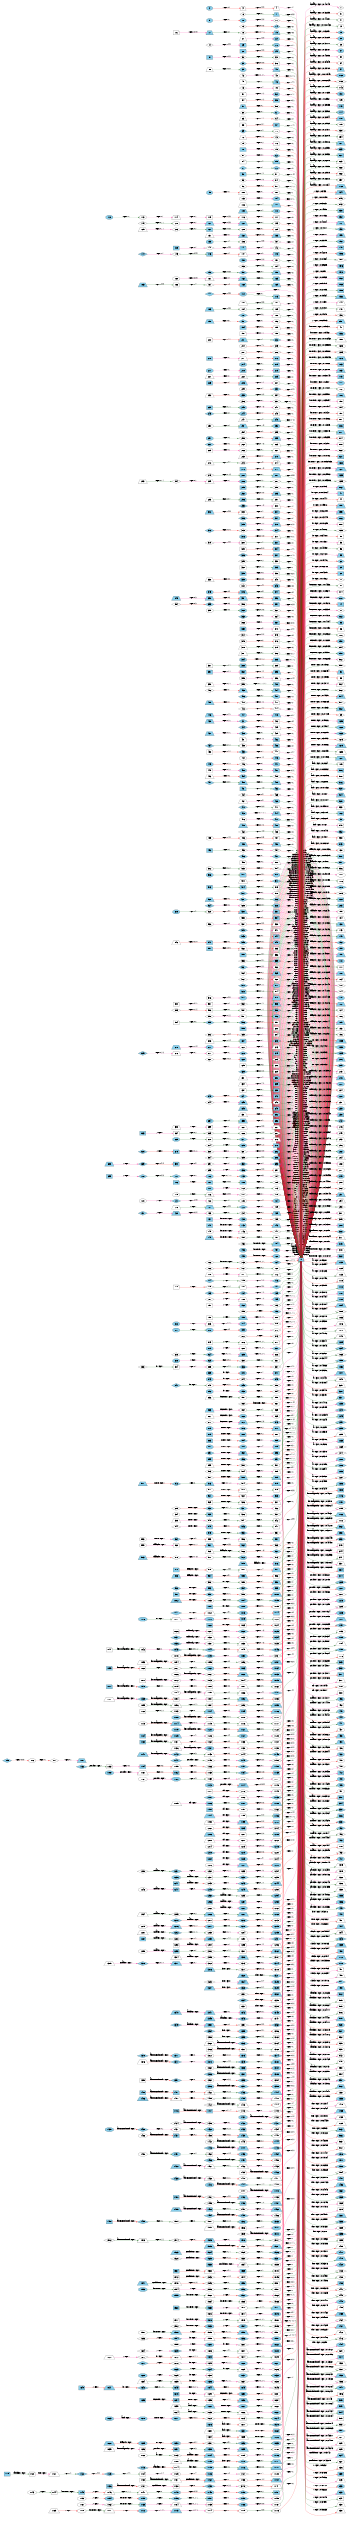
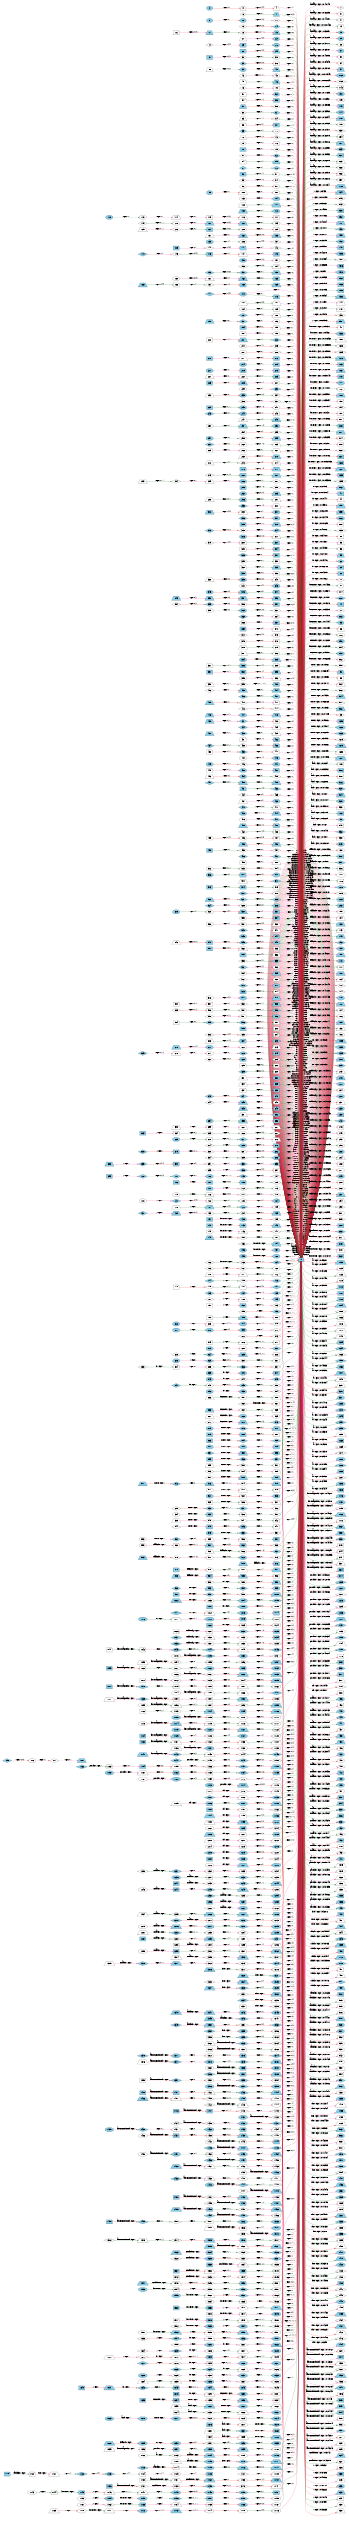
(210, 309) -> none
none -> (225, 2376)
(224, 2474) -> none
